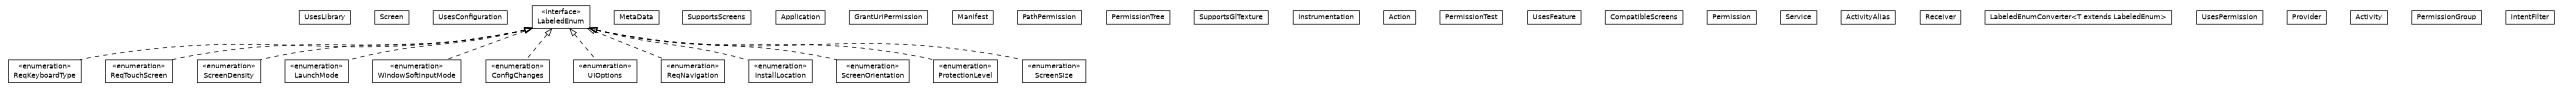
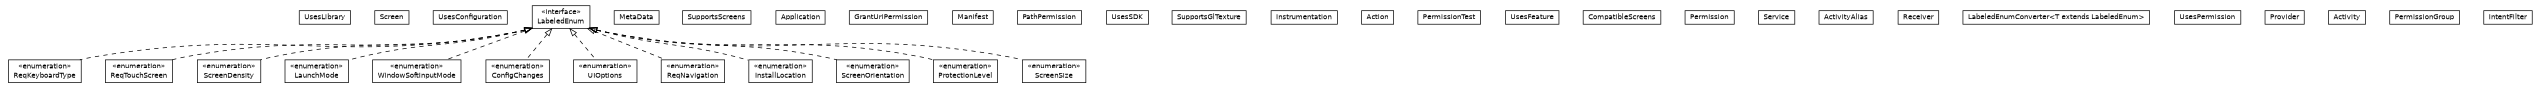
none -> (1127, 17)
(1138, 17) -> none
